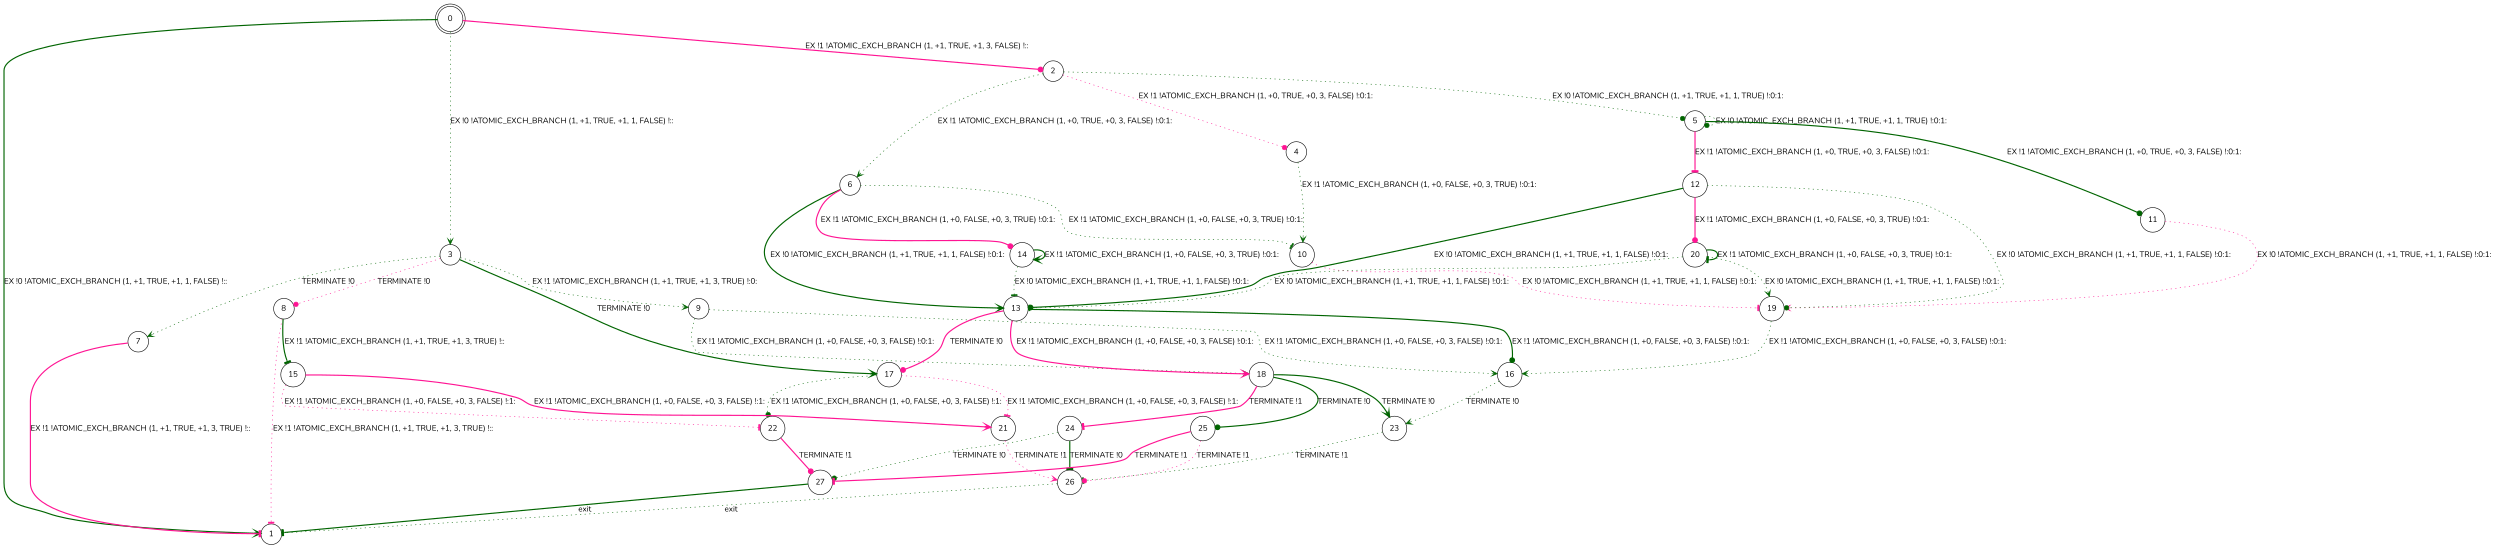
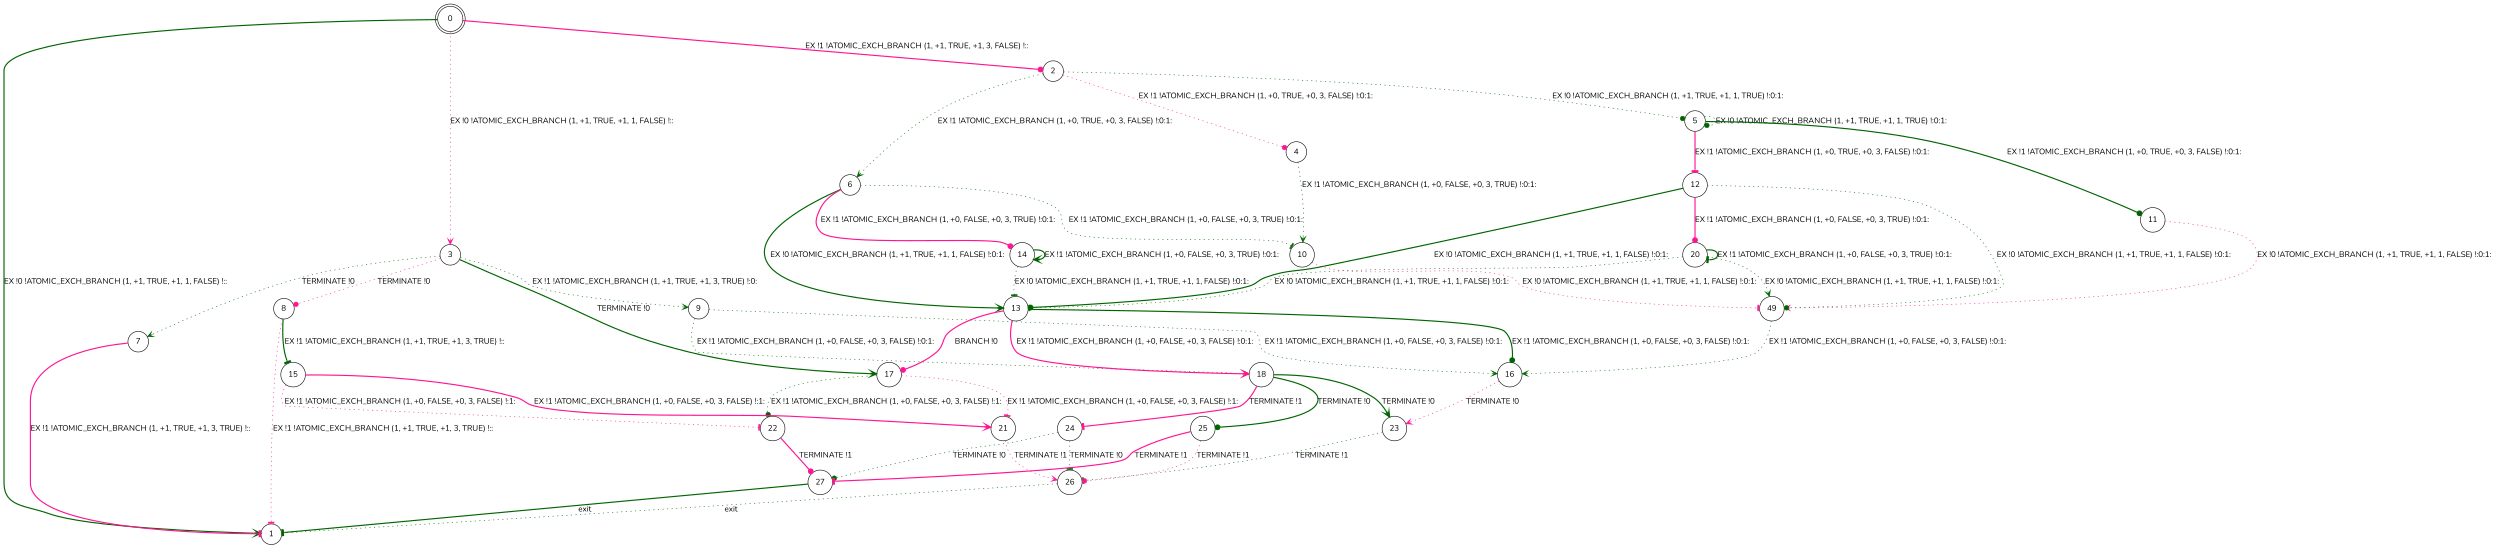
(450, 135) -> (450, 135)
(1772, 309) -> (1772, 309)
(977, 342) -> (977, 342)
(1456, 403) -> (1456, 403)
(1070, 454) -> (1070, 454)
